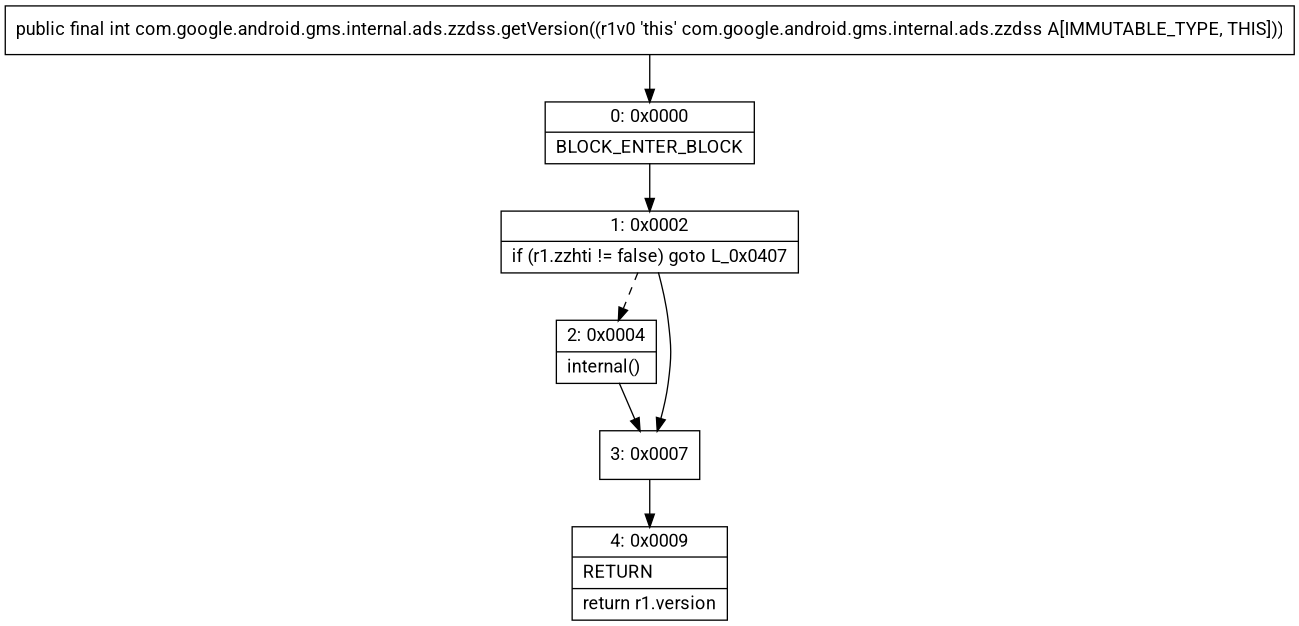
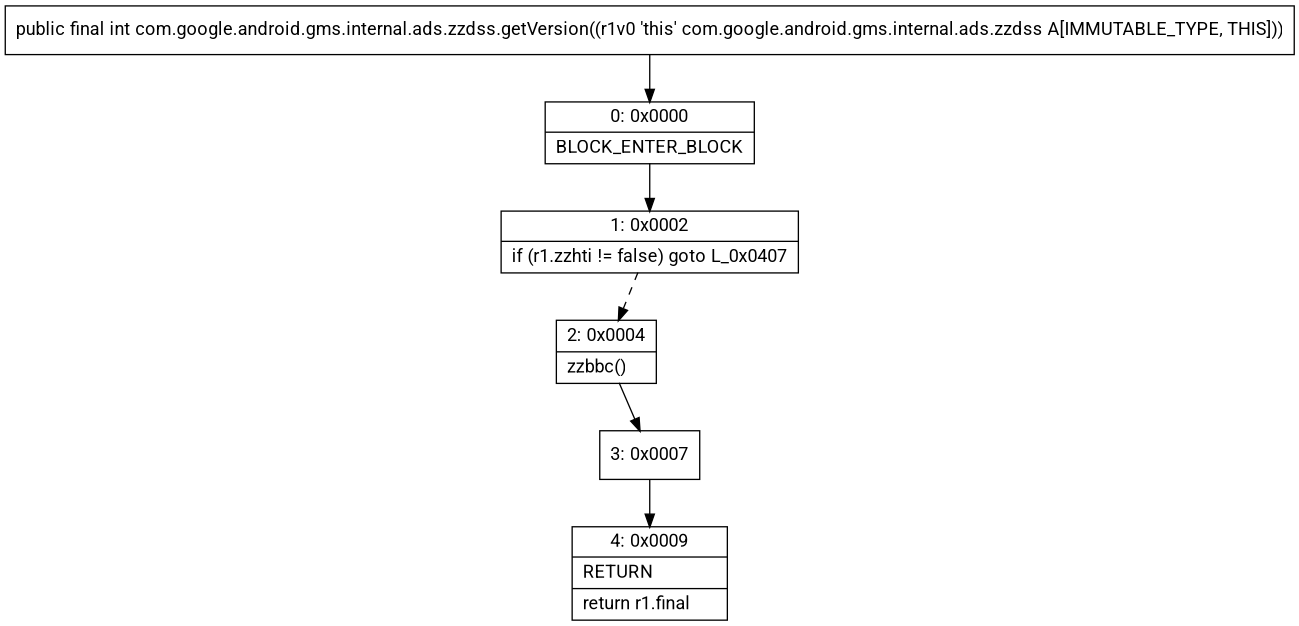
(671, 345) -> none
(604, 367) -> (597, 367)
(650, 604) -> (637, 604)
